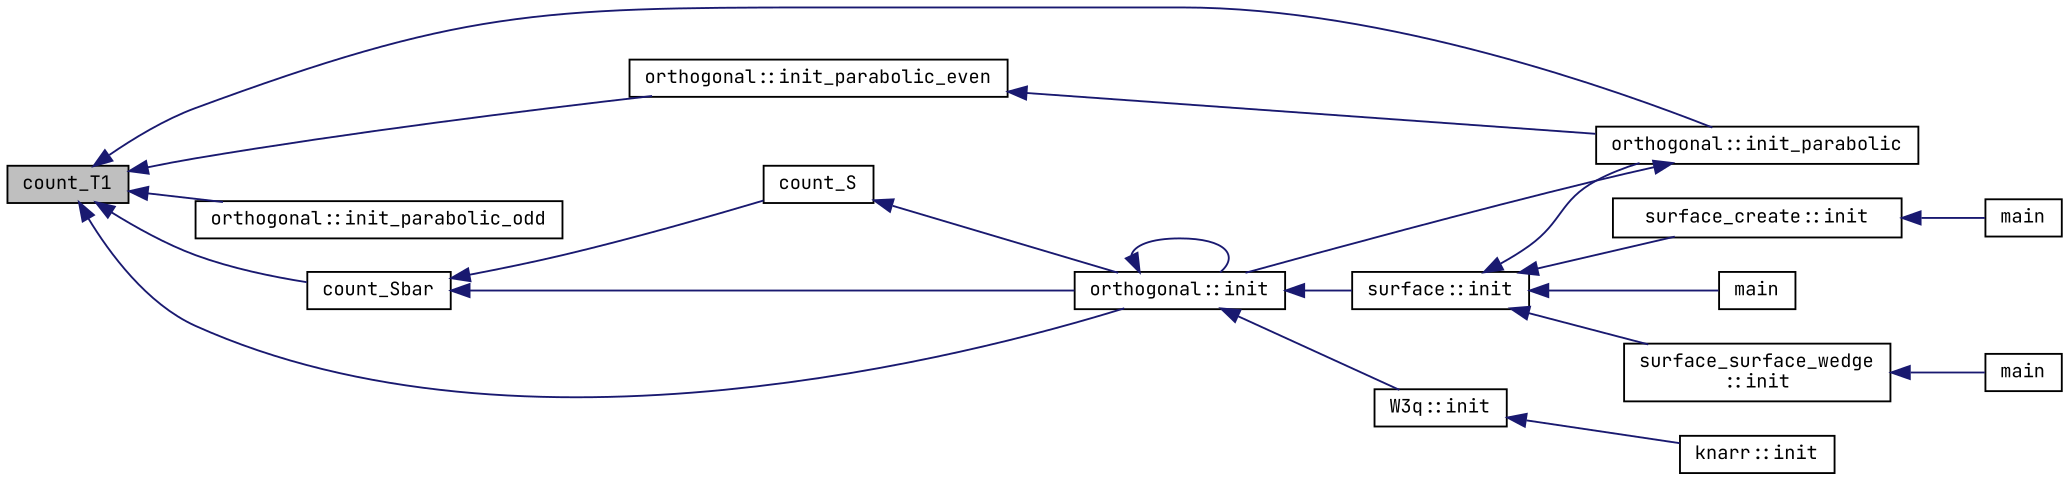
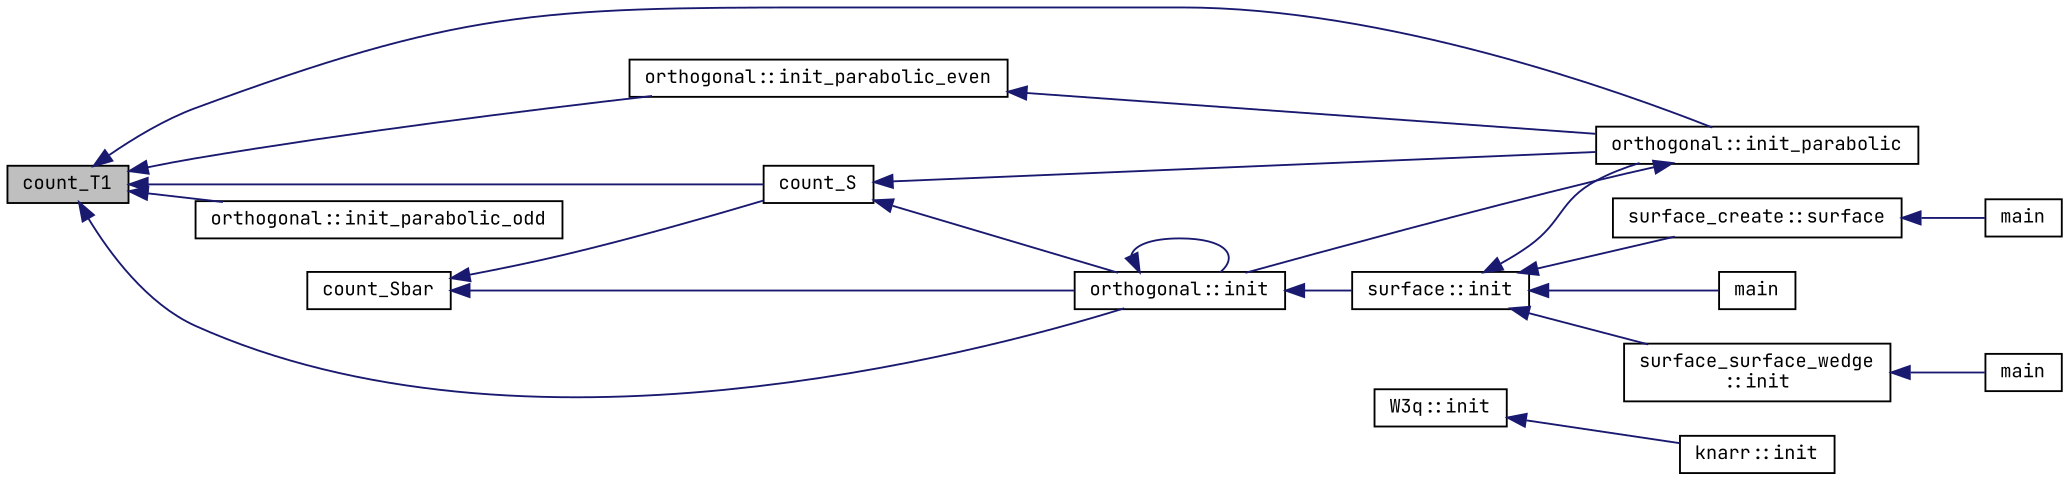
none -> (1244, 167)
(1757, 218) -> (1757, 218)
(205, 258) -> (456, 184)
(1319, 353) -> none
